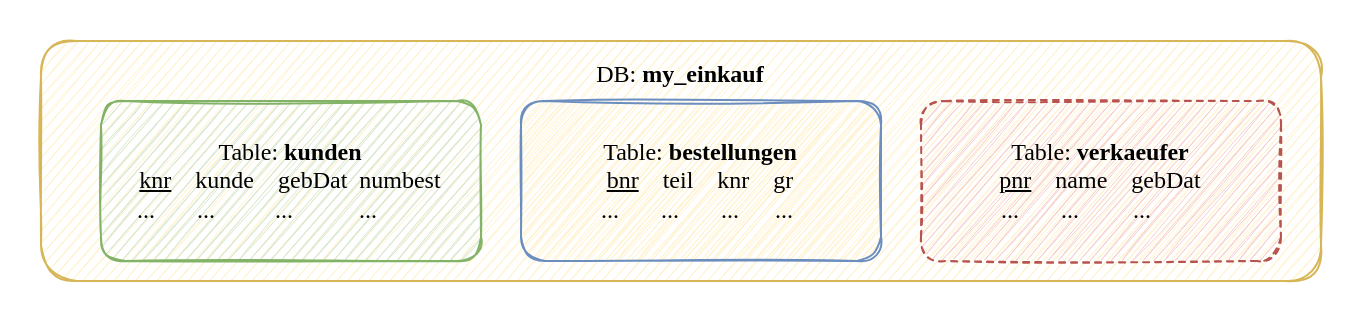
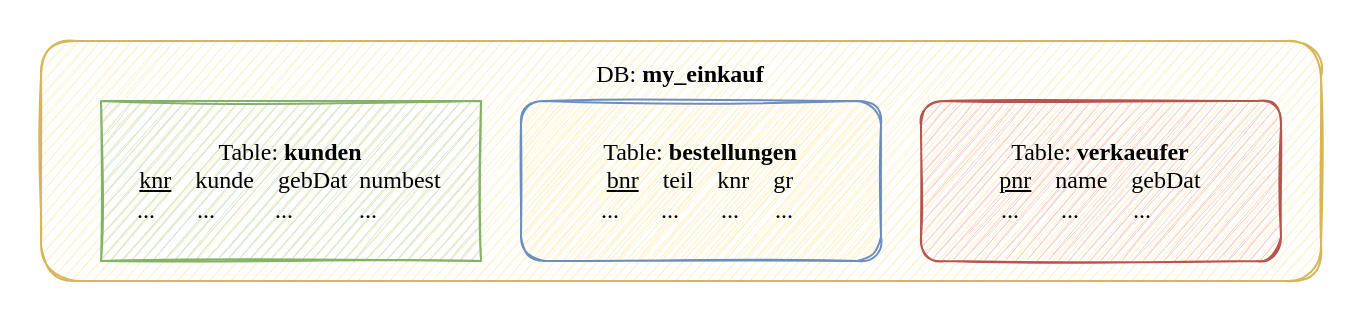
(291, 181) -> (291, 181)
(1101, 181) -> (1101, 181)
